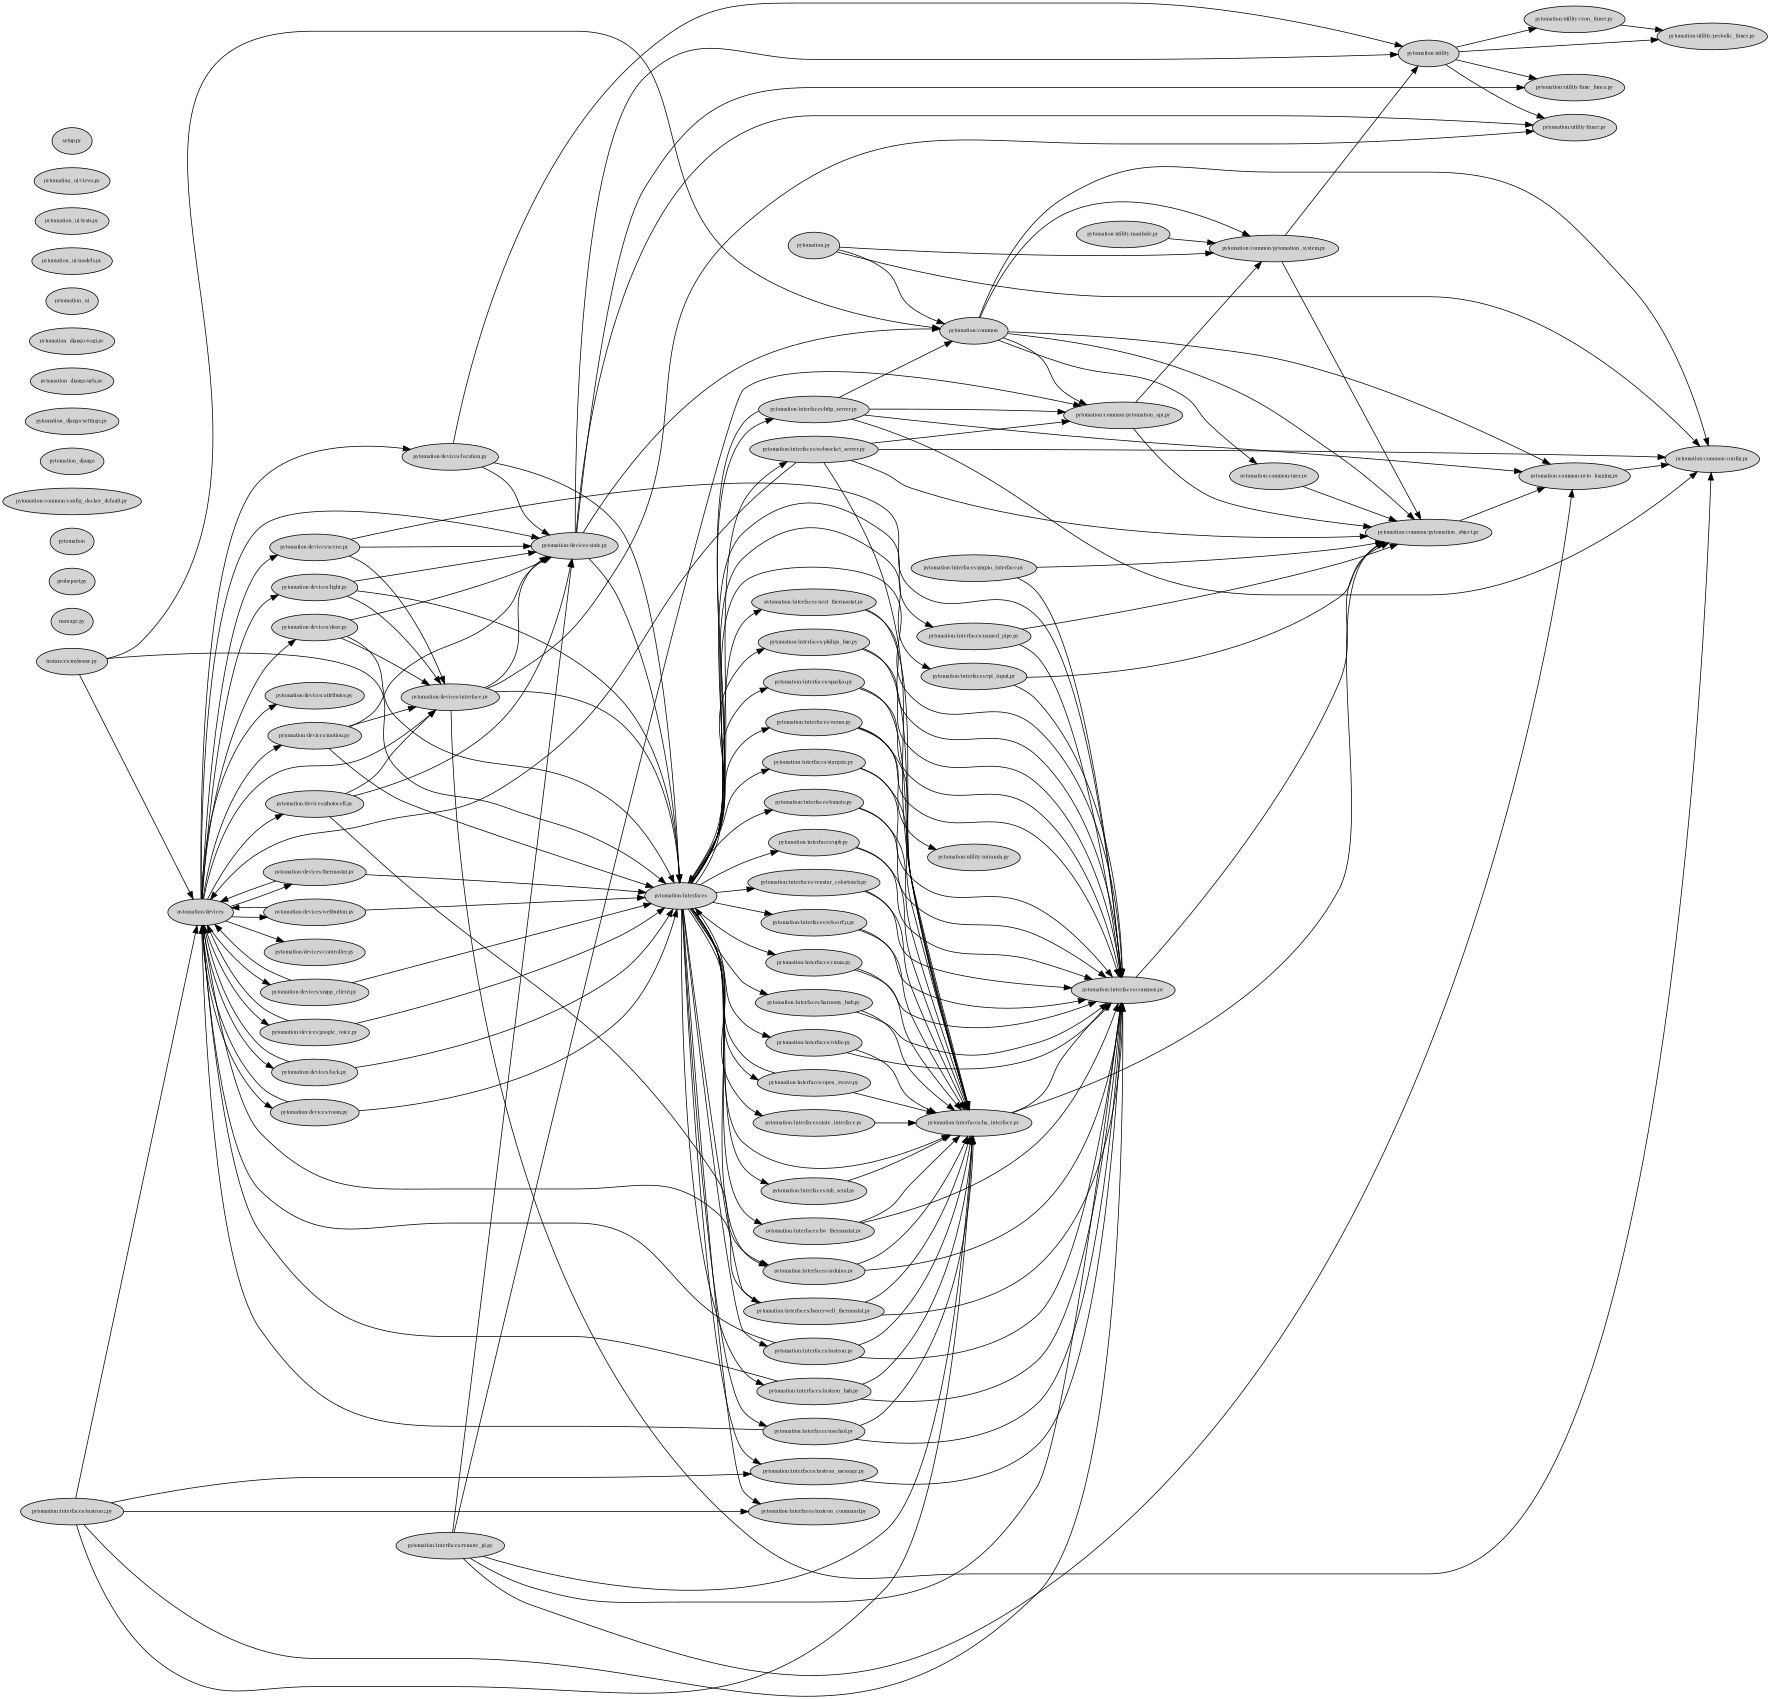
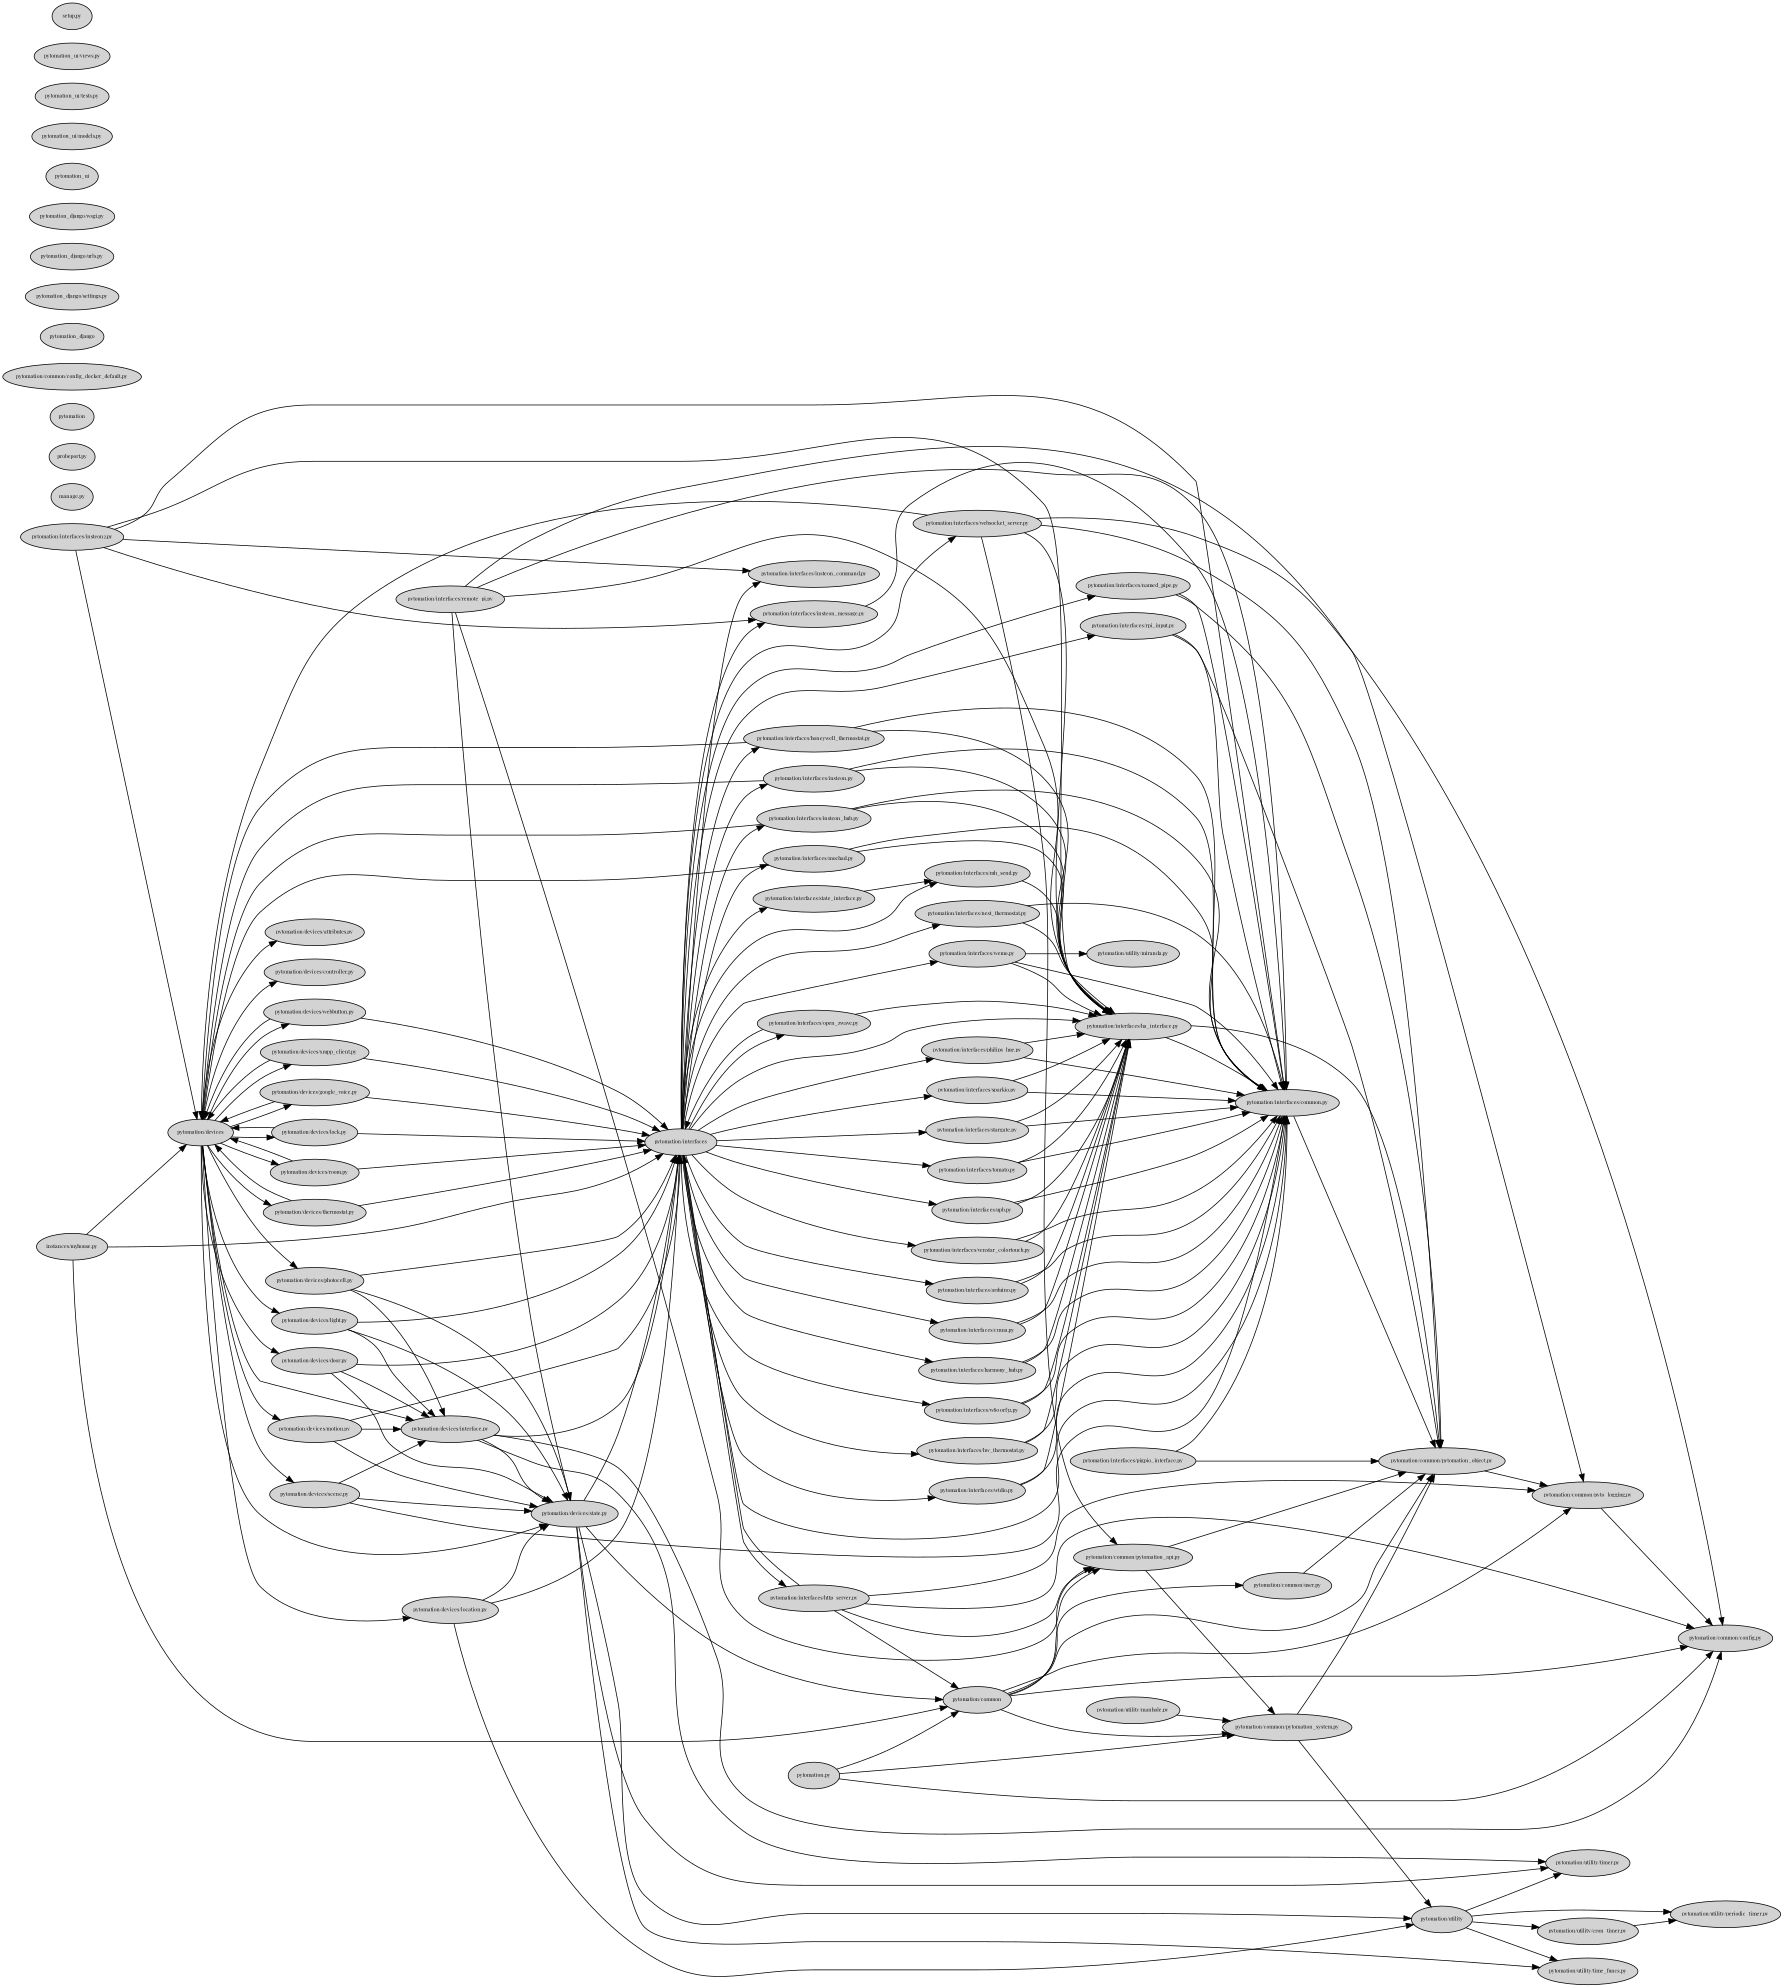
(587, 1027) -> (536, 1252)
(892, 1123) -> (894, 887)
